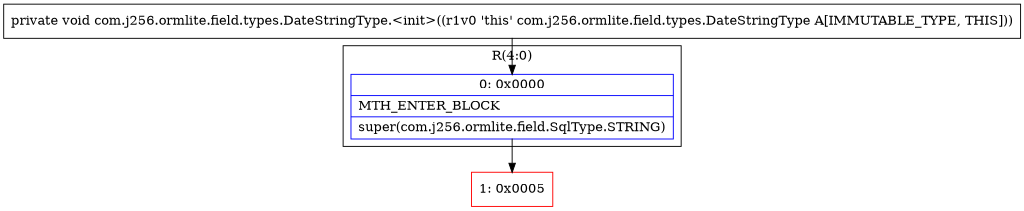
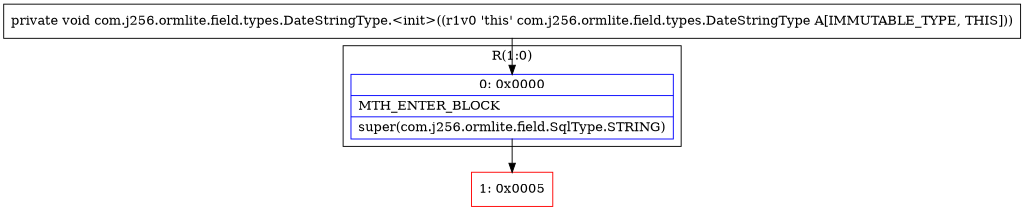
(512, 56) -> (512, 56)
